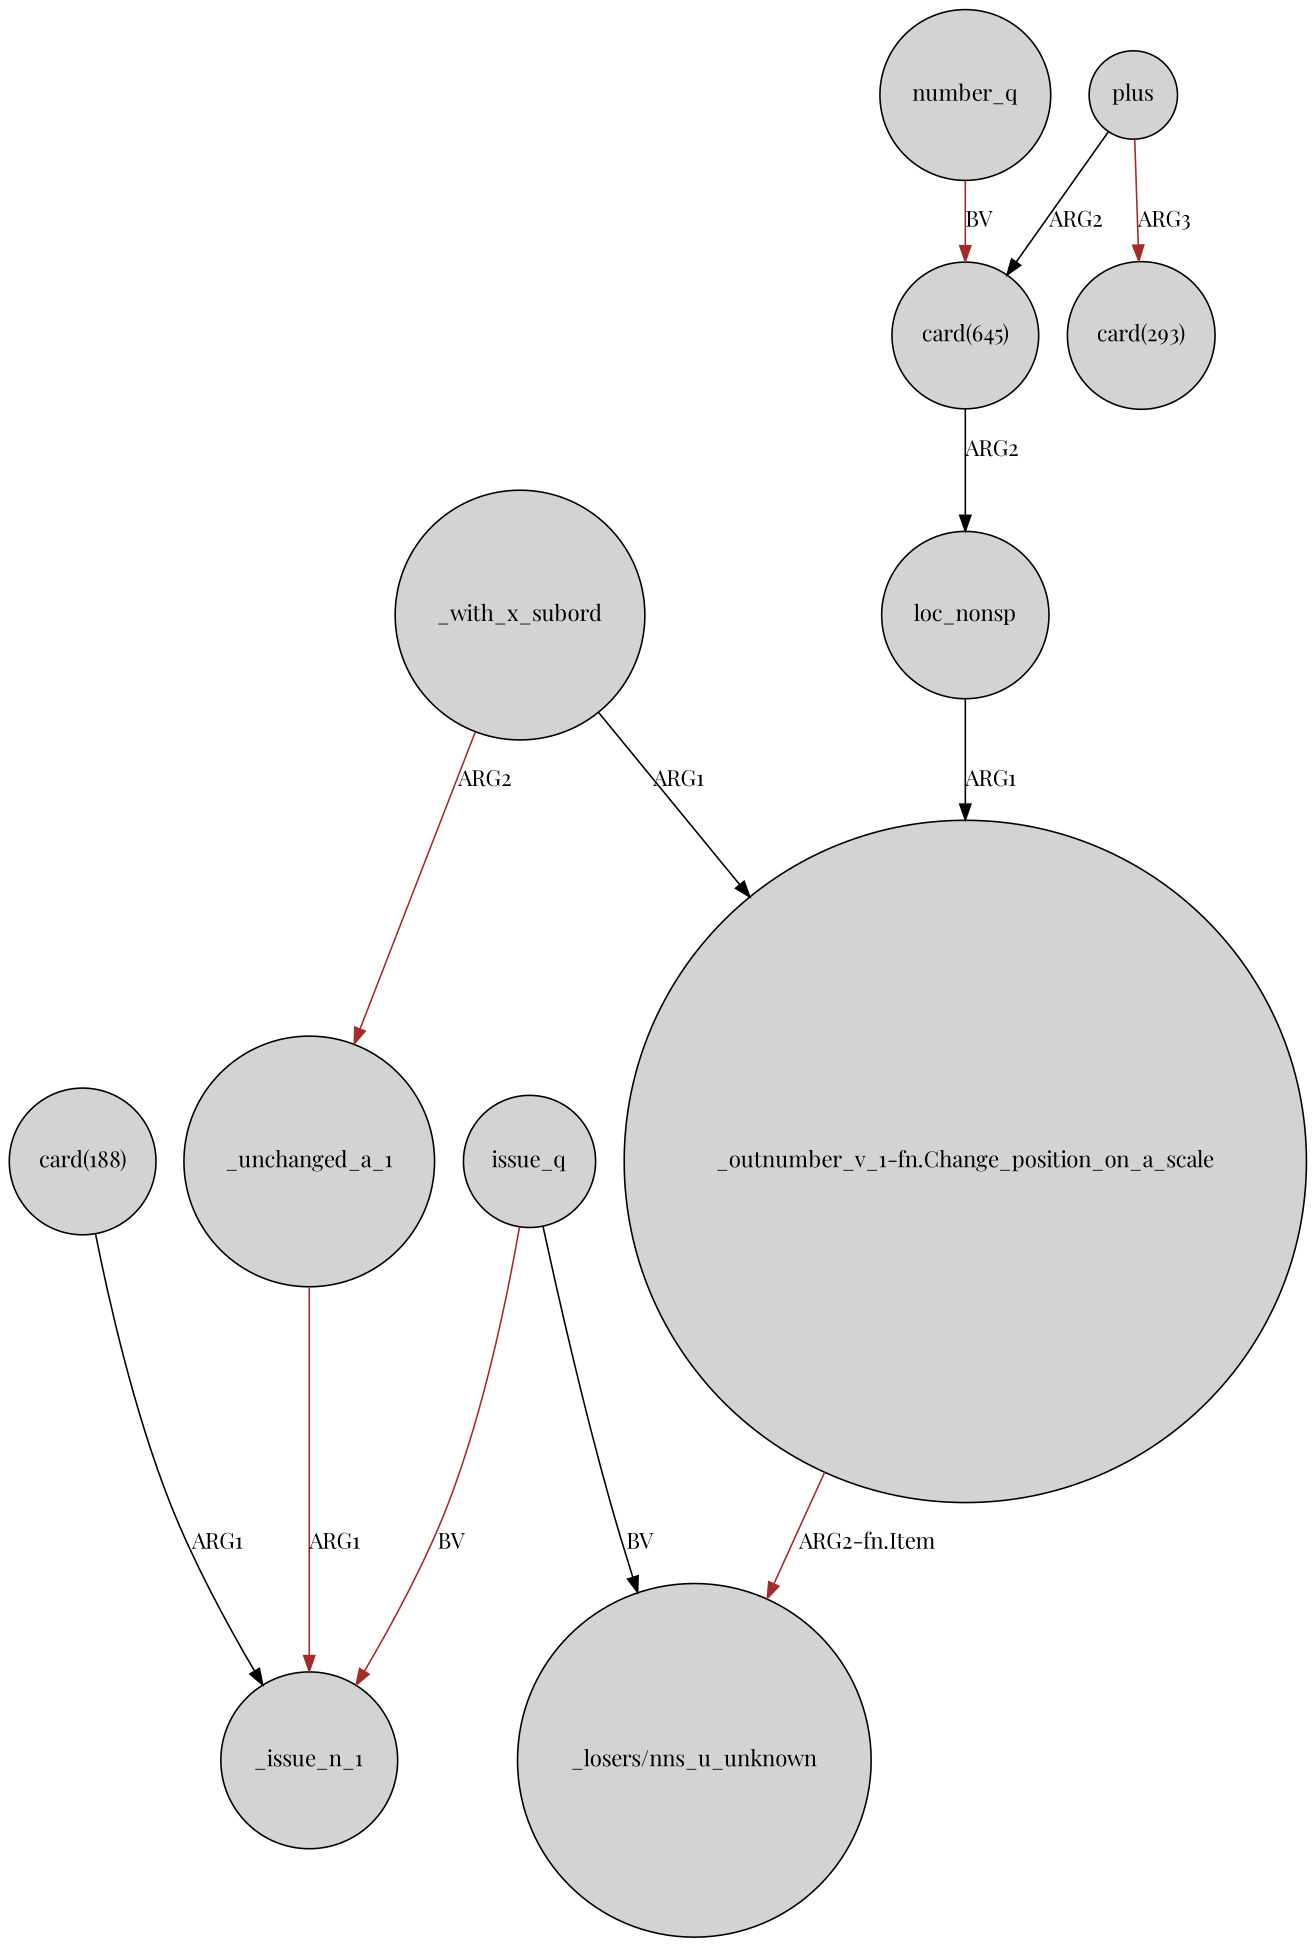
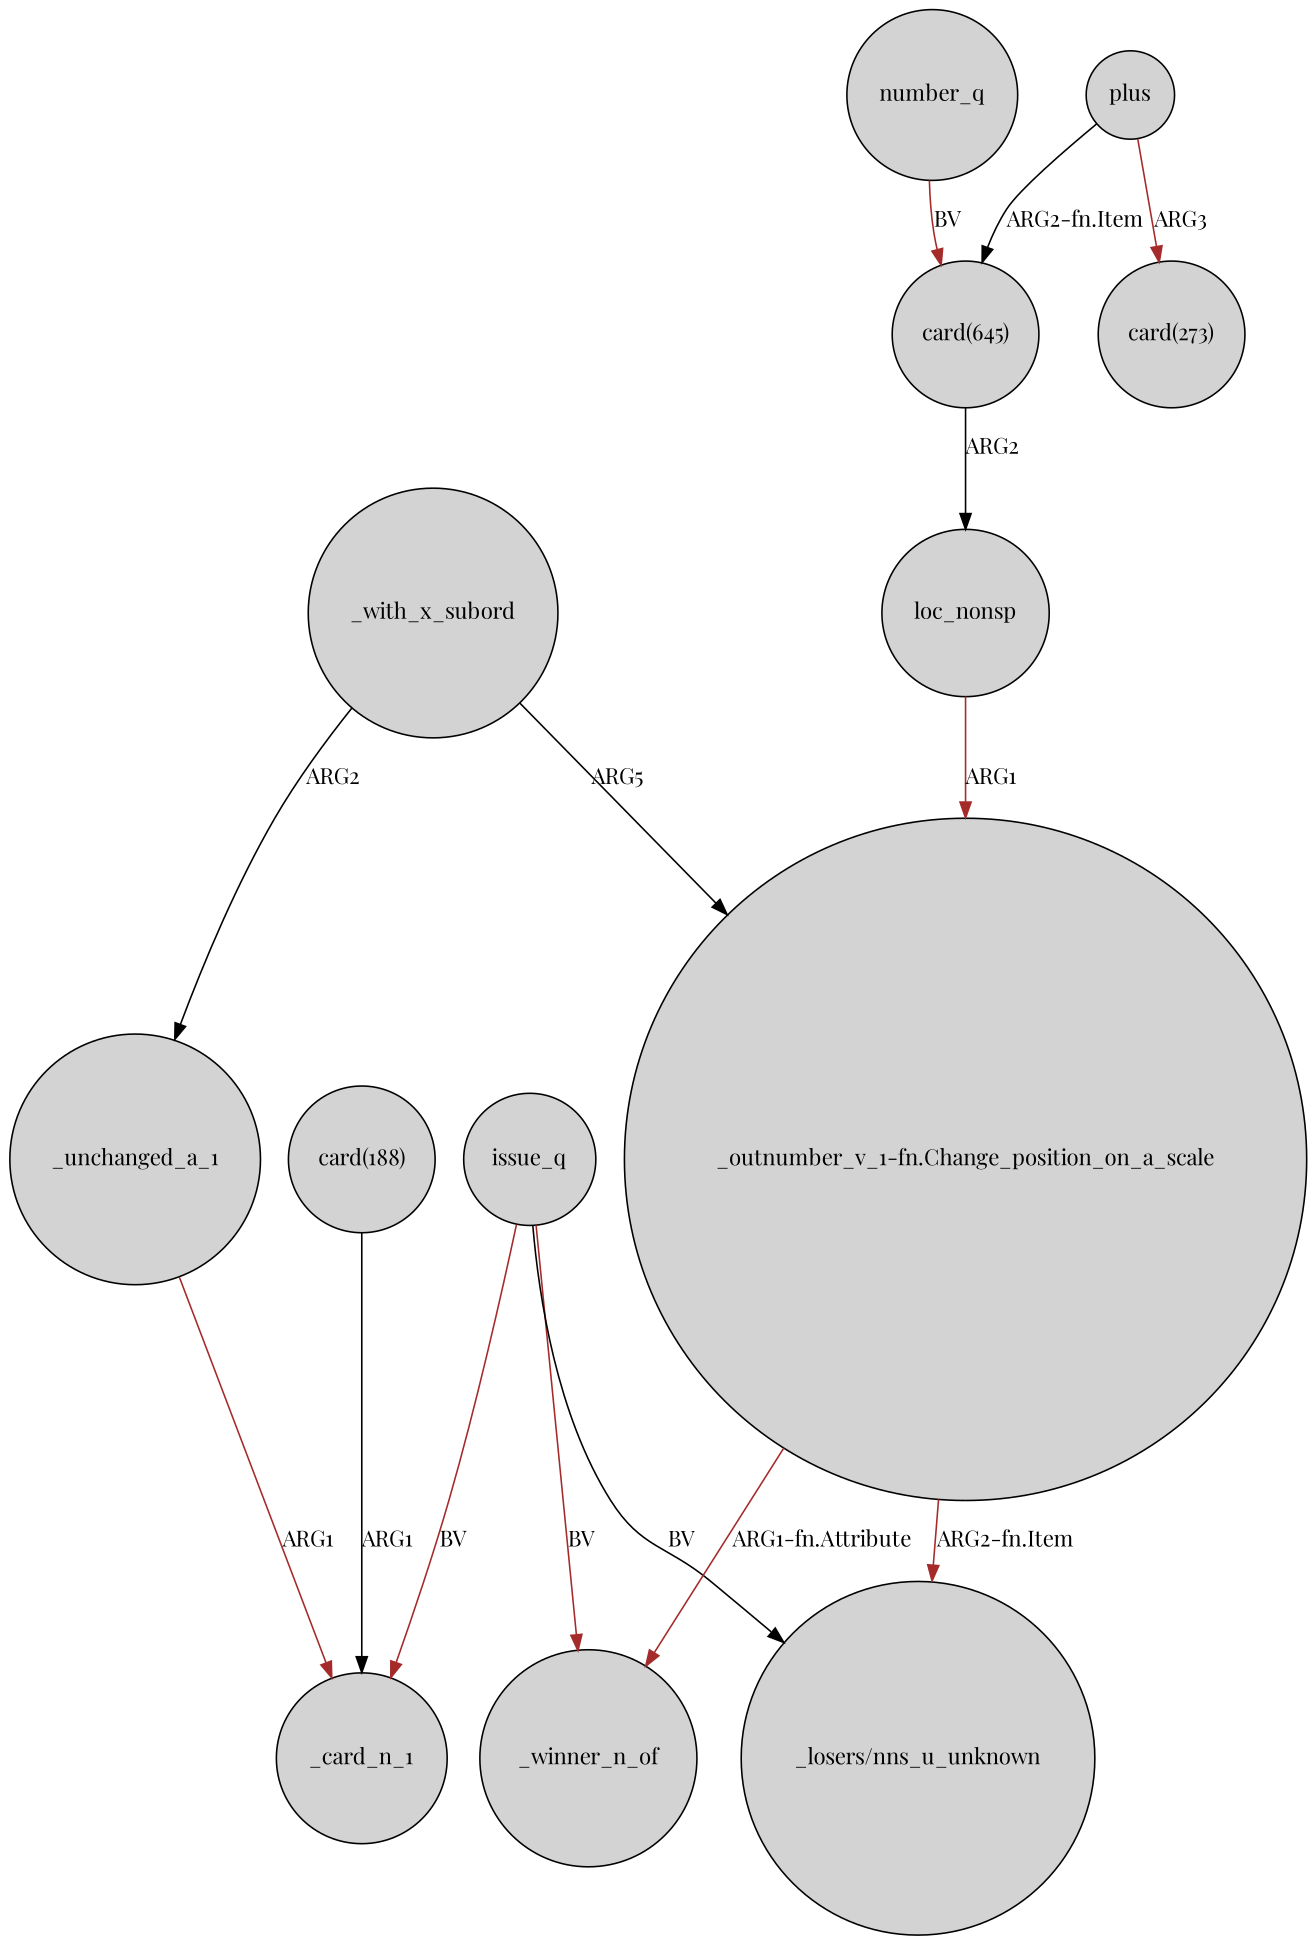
(1076, 221) -> (1076, 221)
(1141, 335) -> (1172, 334)
(965, 751) -> (966, 749)
(679, 780) -> (619, 778)
(418, 880) -> (253, 859)
none -> (588, 1758)
(309, 1760) -> (362, 1758)
